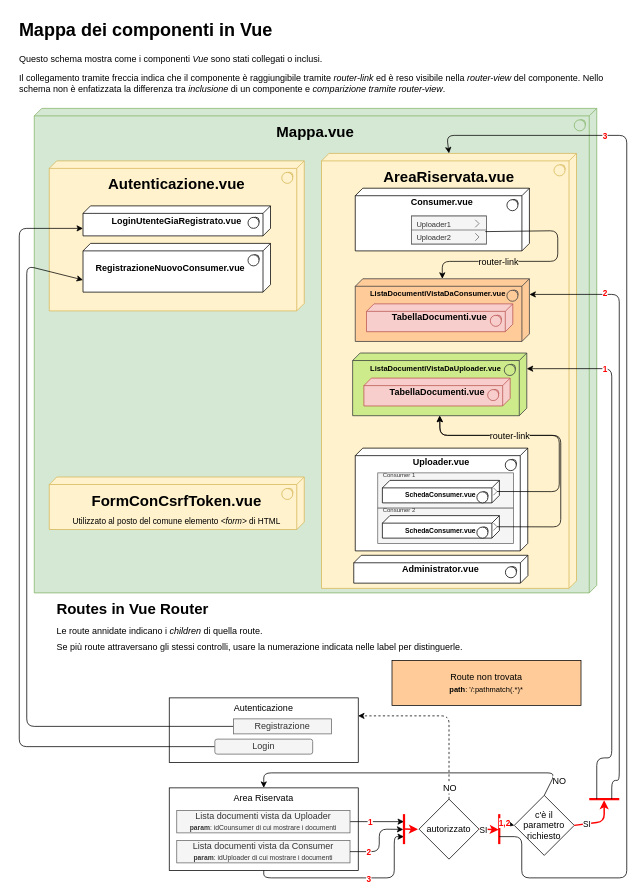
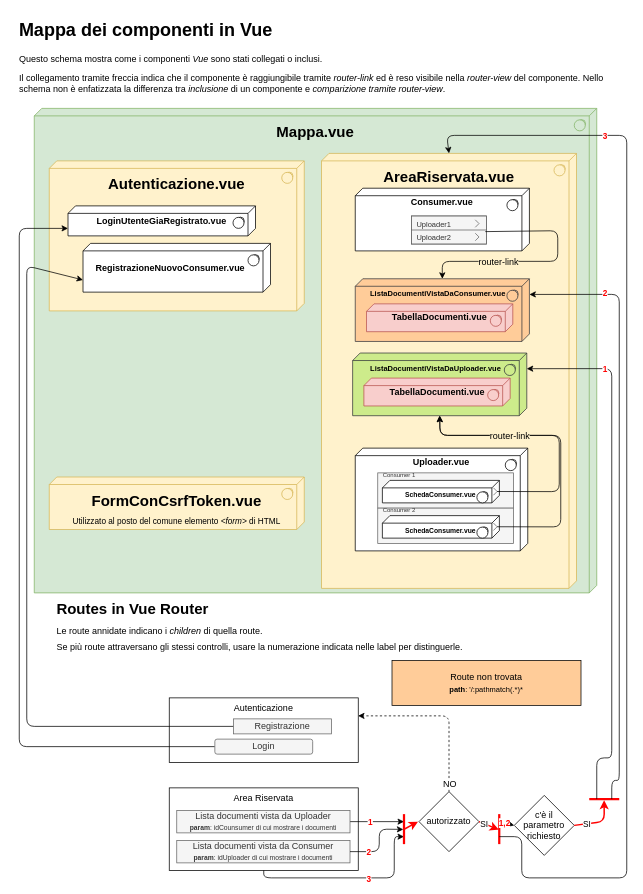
(177, 221) -> (162, 221)
(441, 569) -> none
(551, 781) -> none
(449, 829) -> (449, 822)
